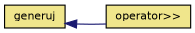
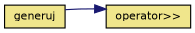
(91, 24) -> (80, 9)
